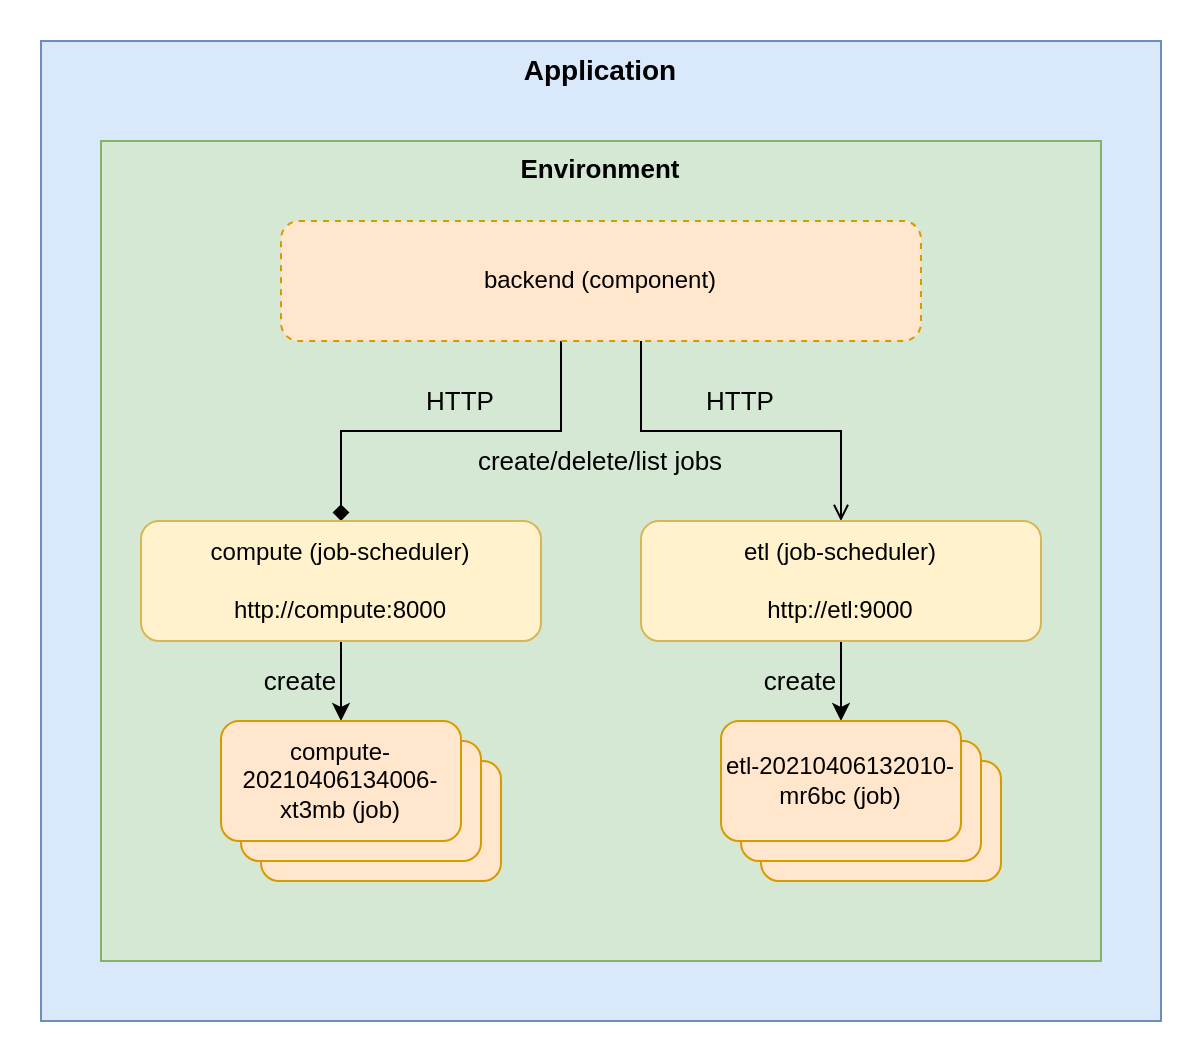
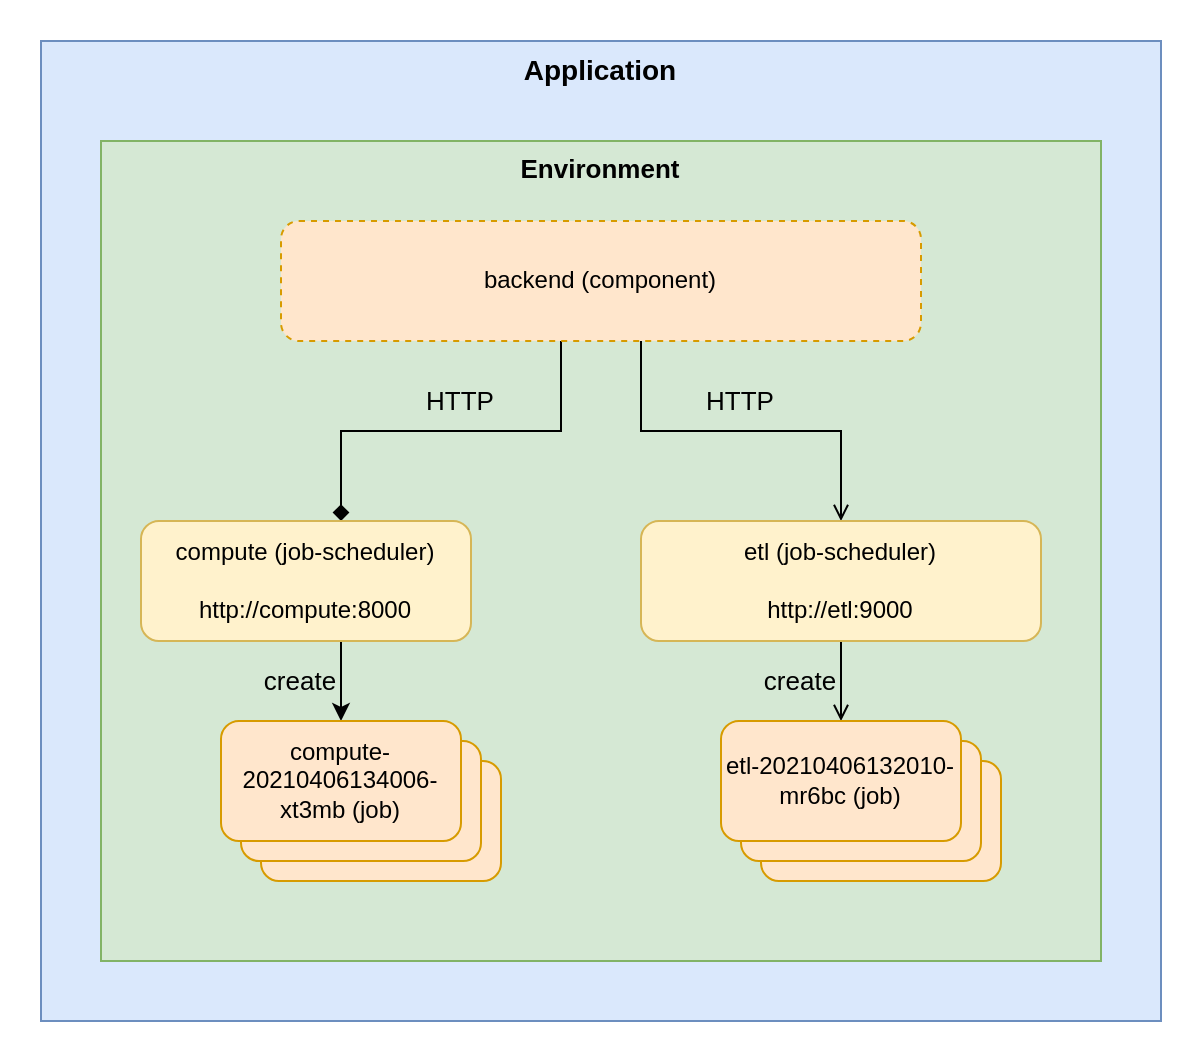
(601, 461) -> none
(341, 581) -> (306, 581)
(841, 706) -> (841, 708)
